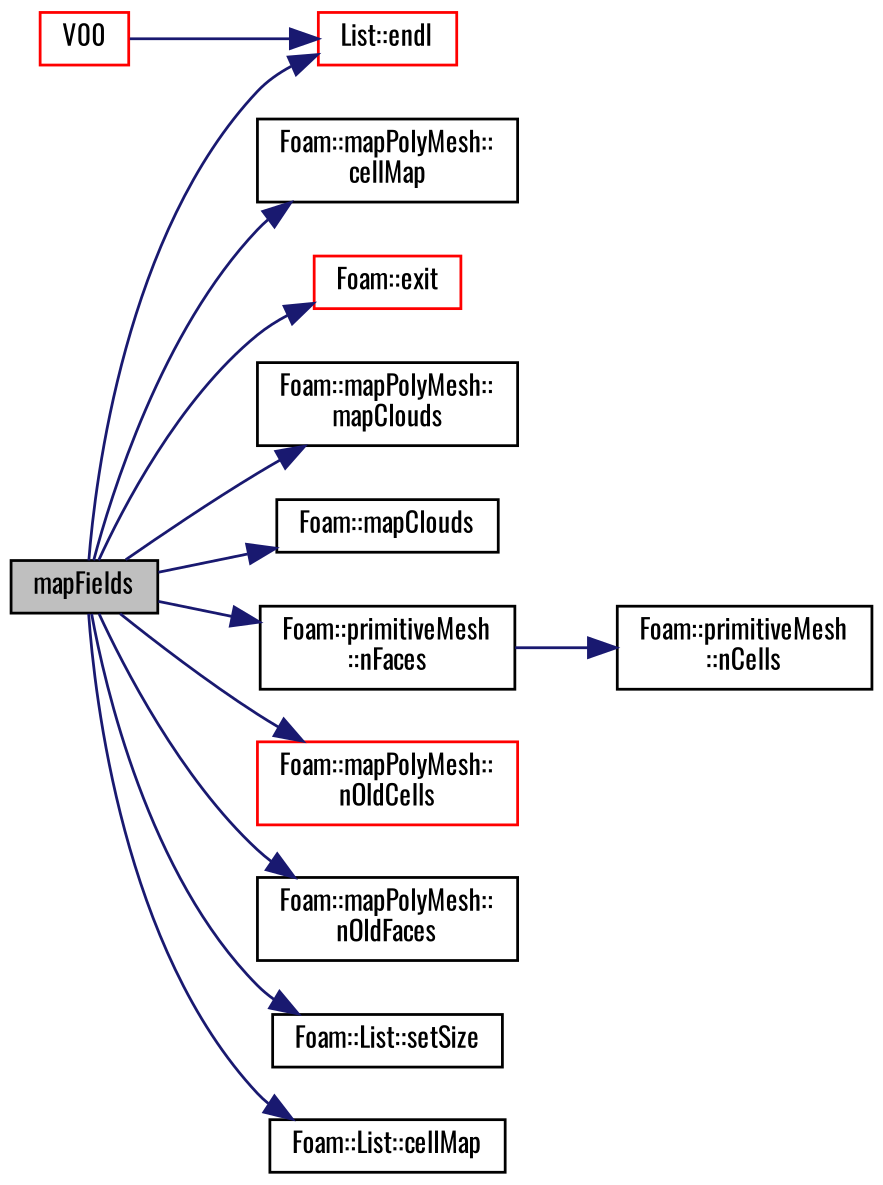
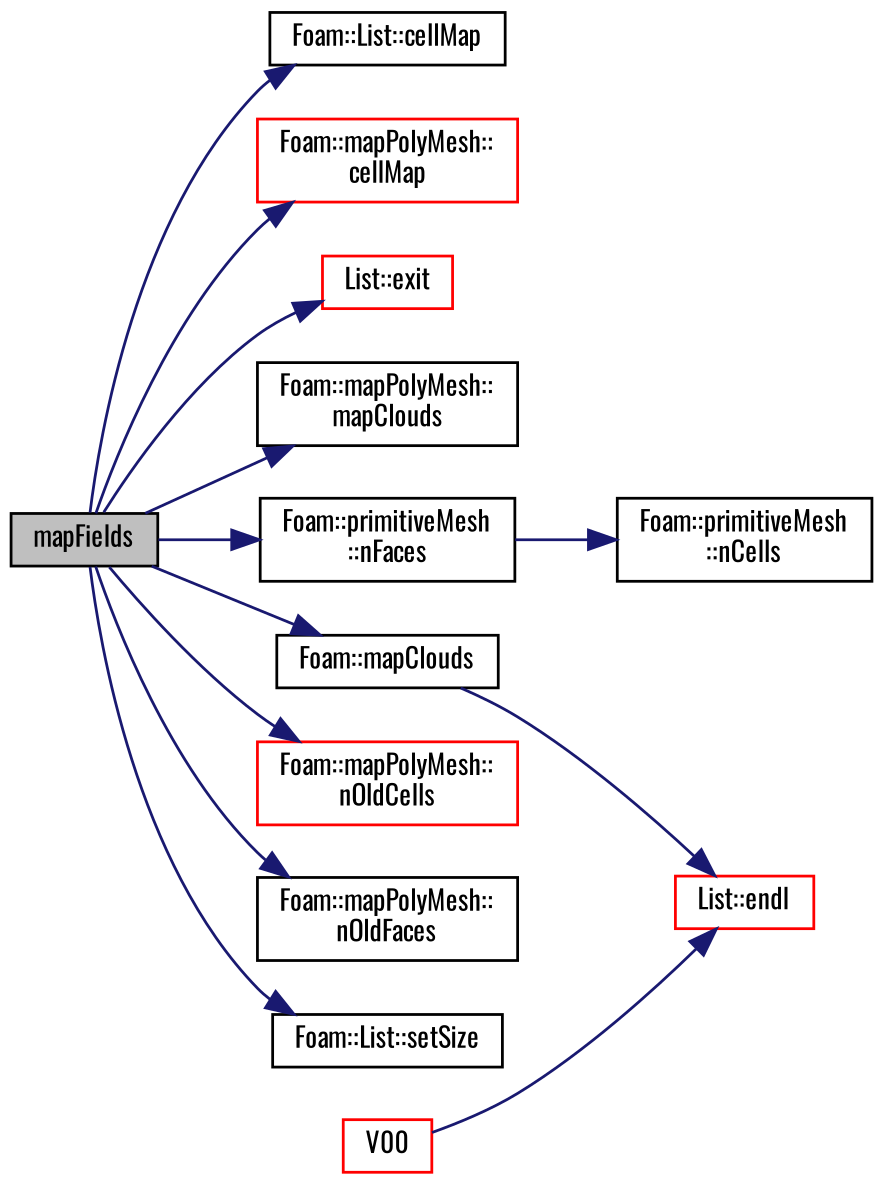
(388, 161) -> (388, 161)
(388, 282) -> (388, 282)
(144, 292) -> (584, 763)
